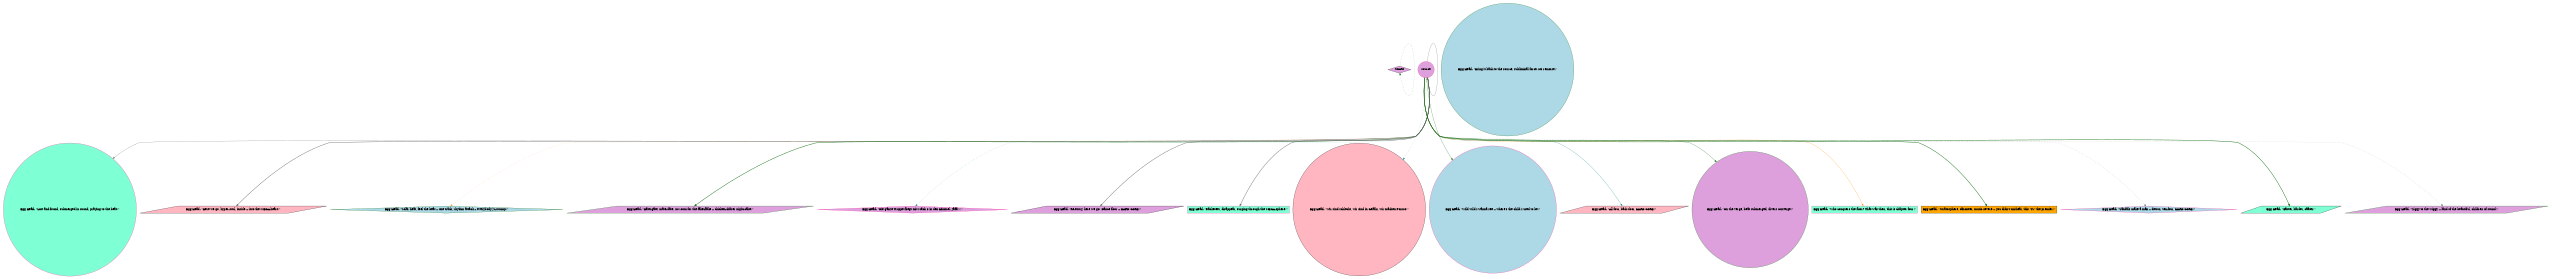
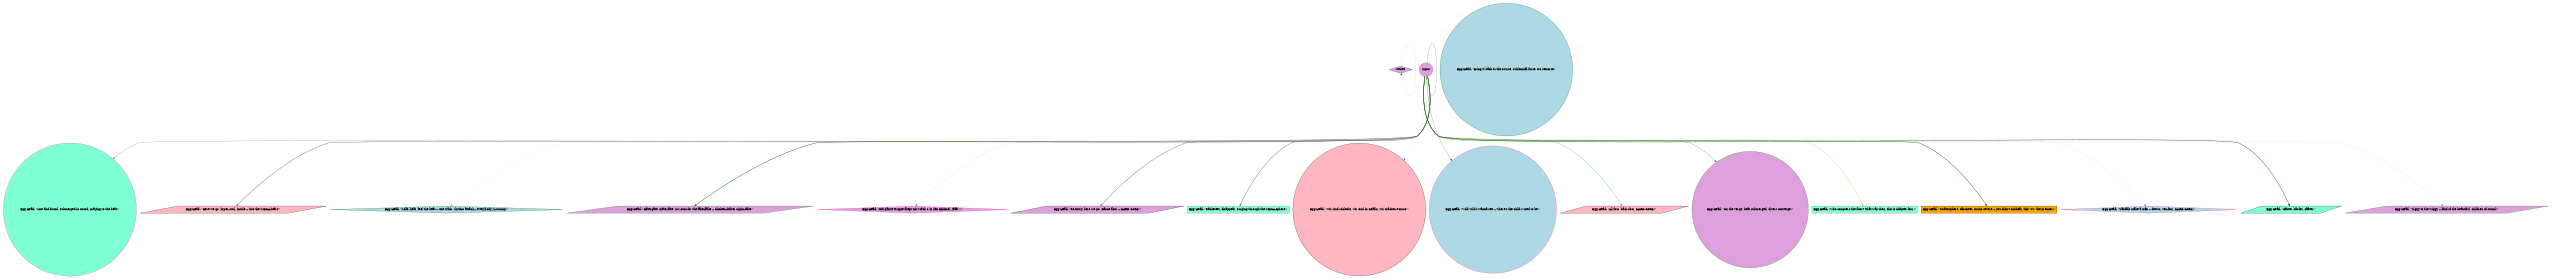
(1426, 70) -> (1426, 70)
